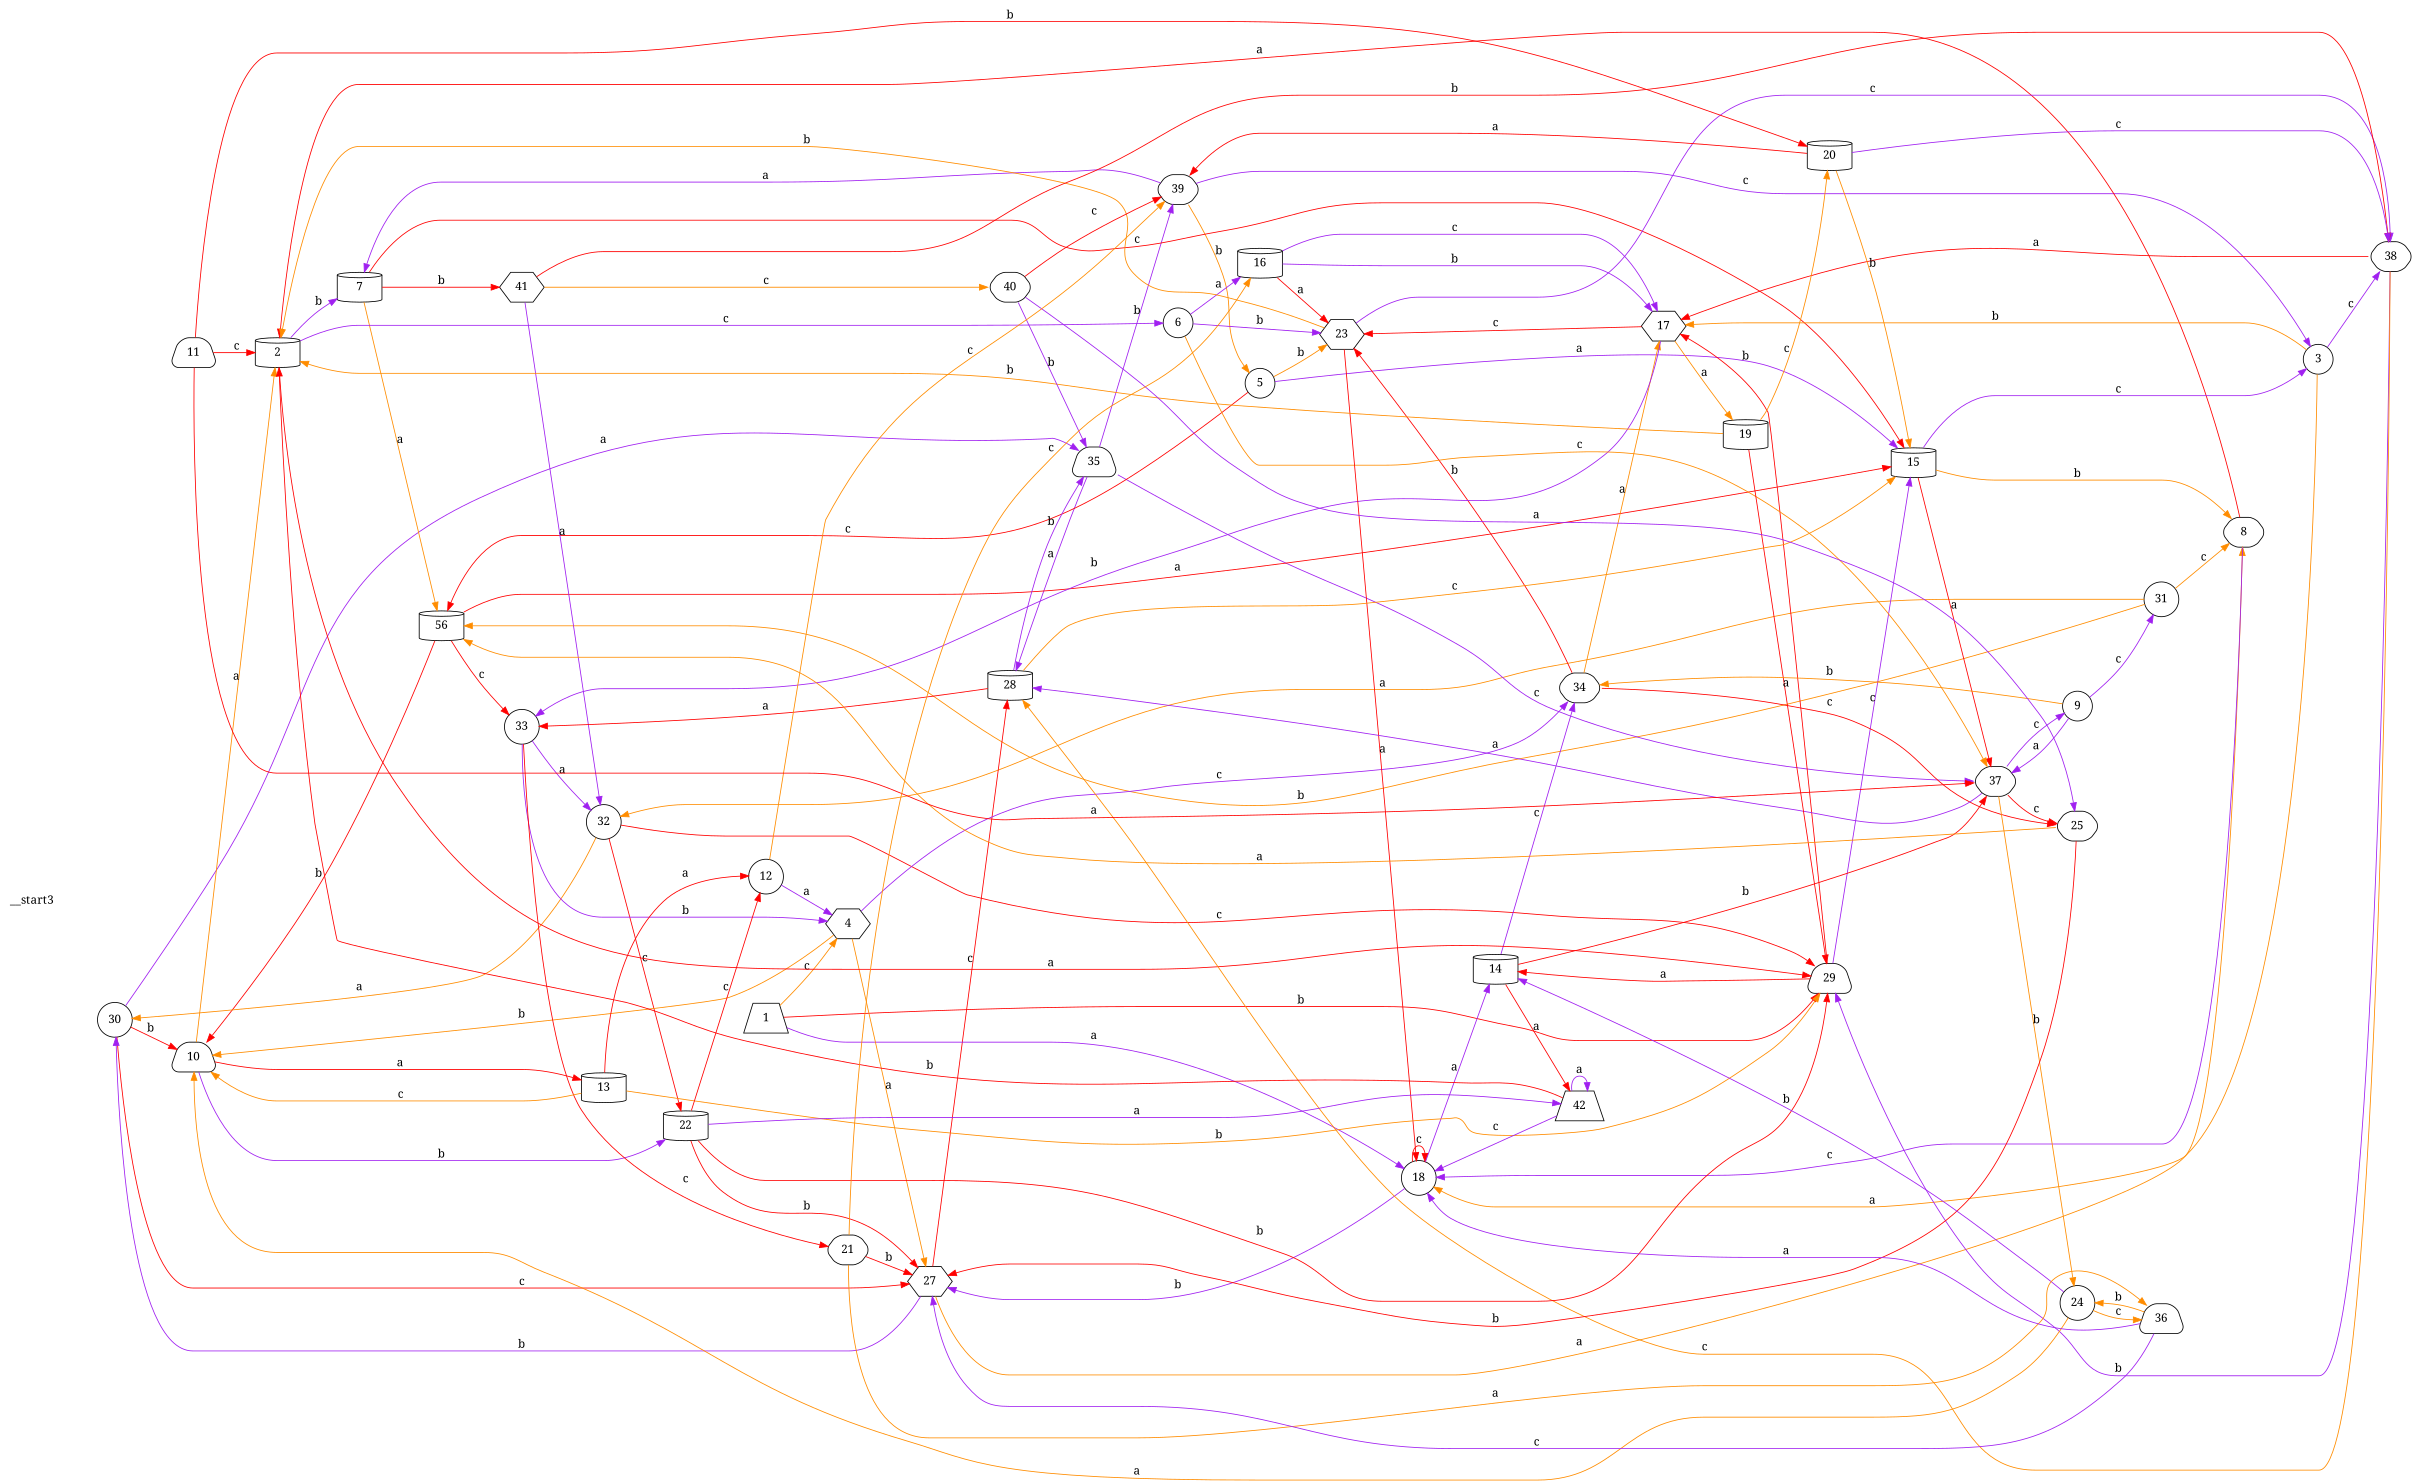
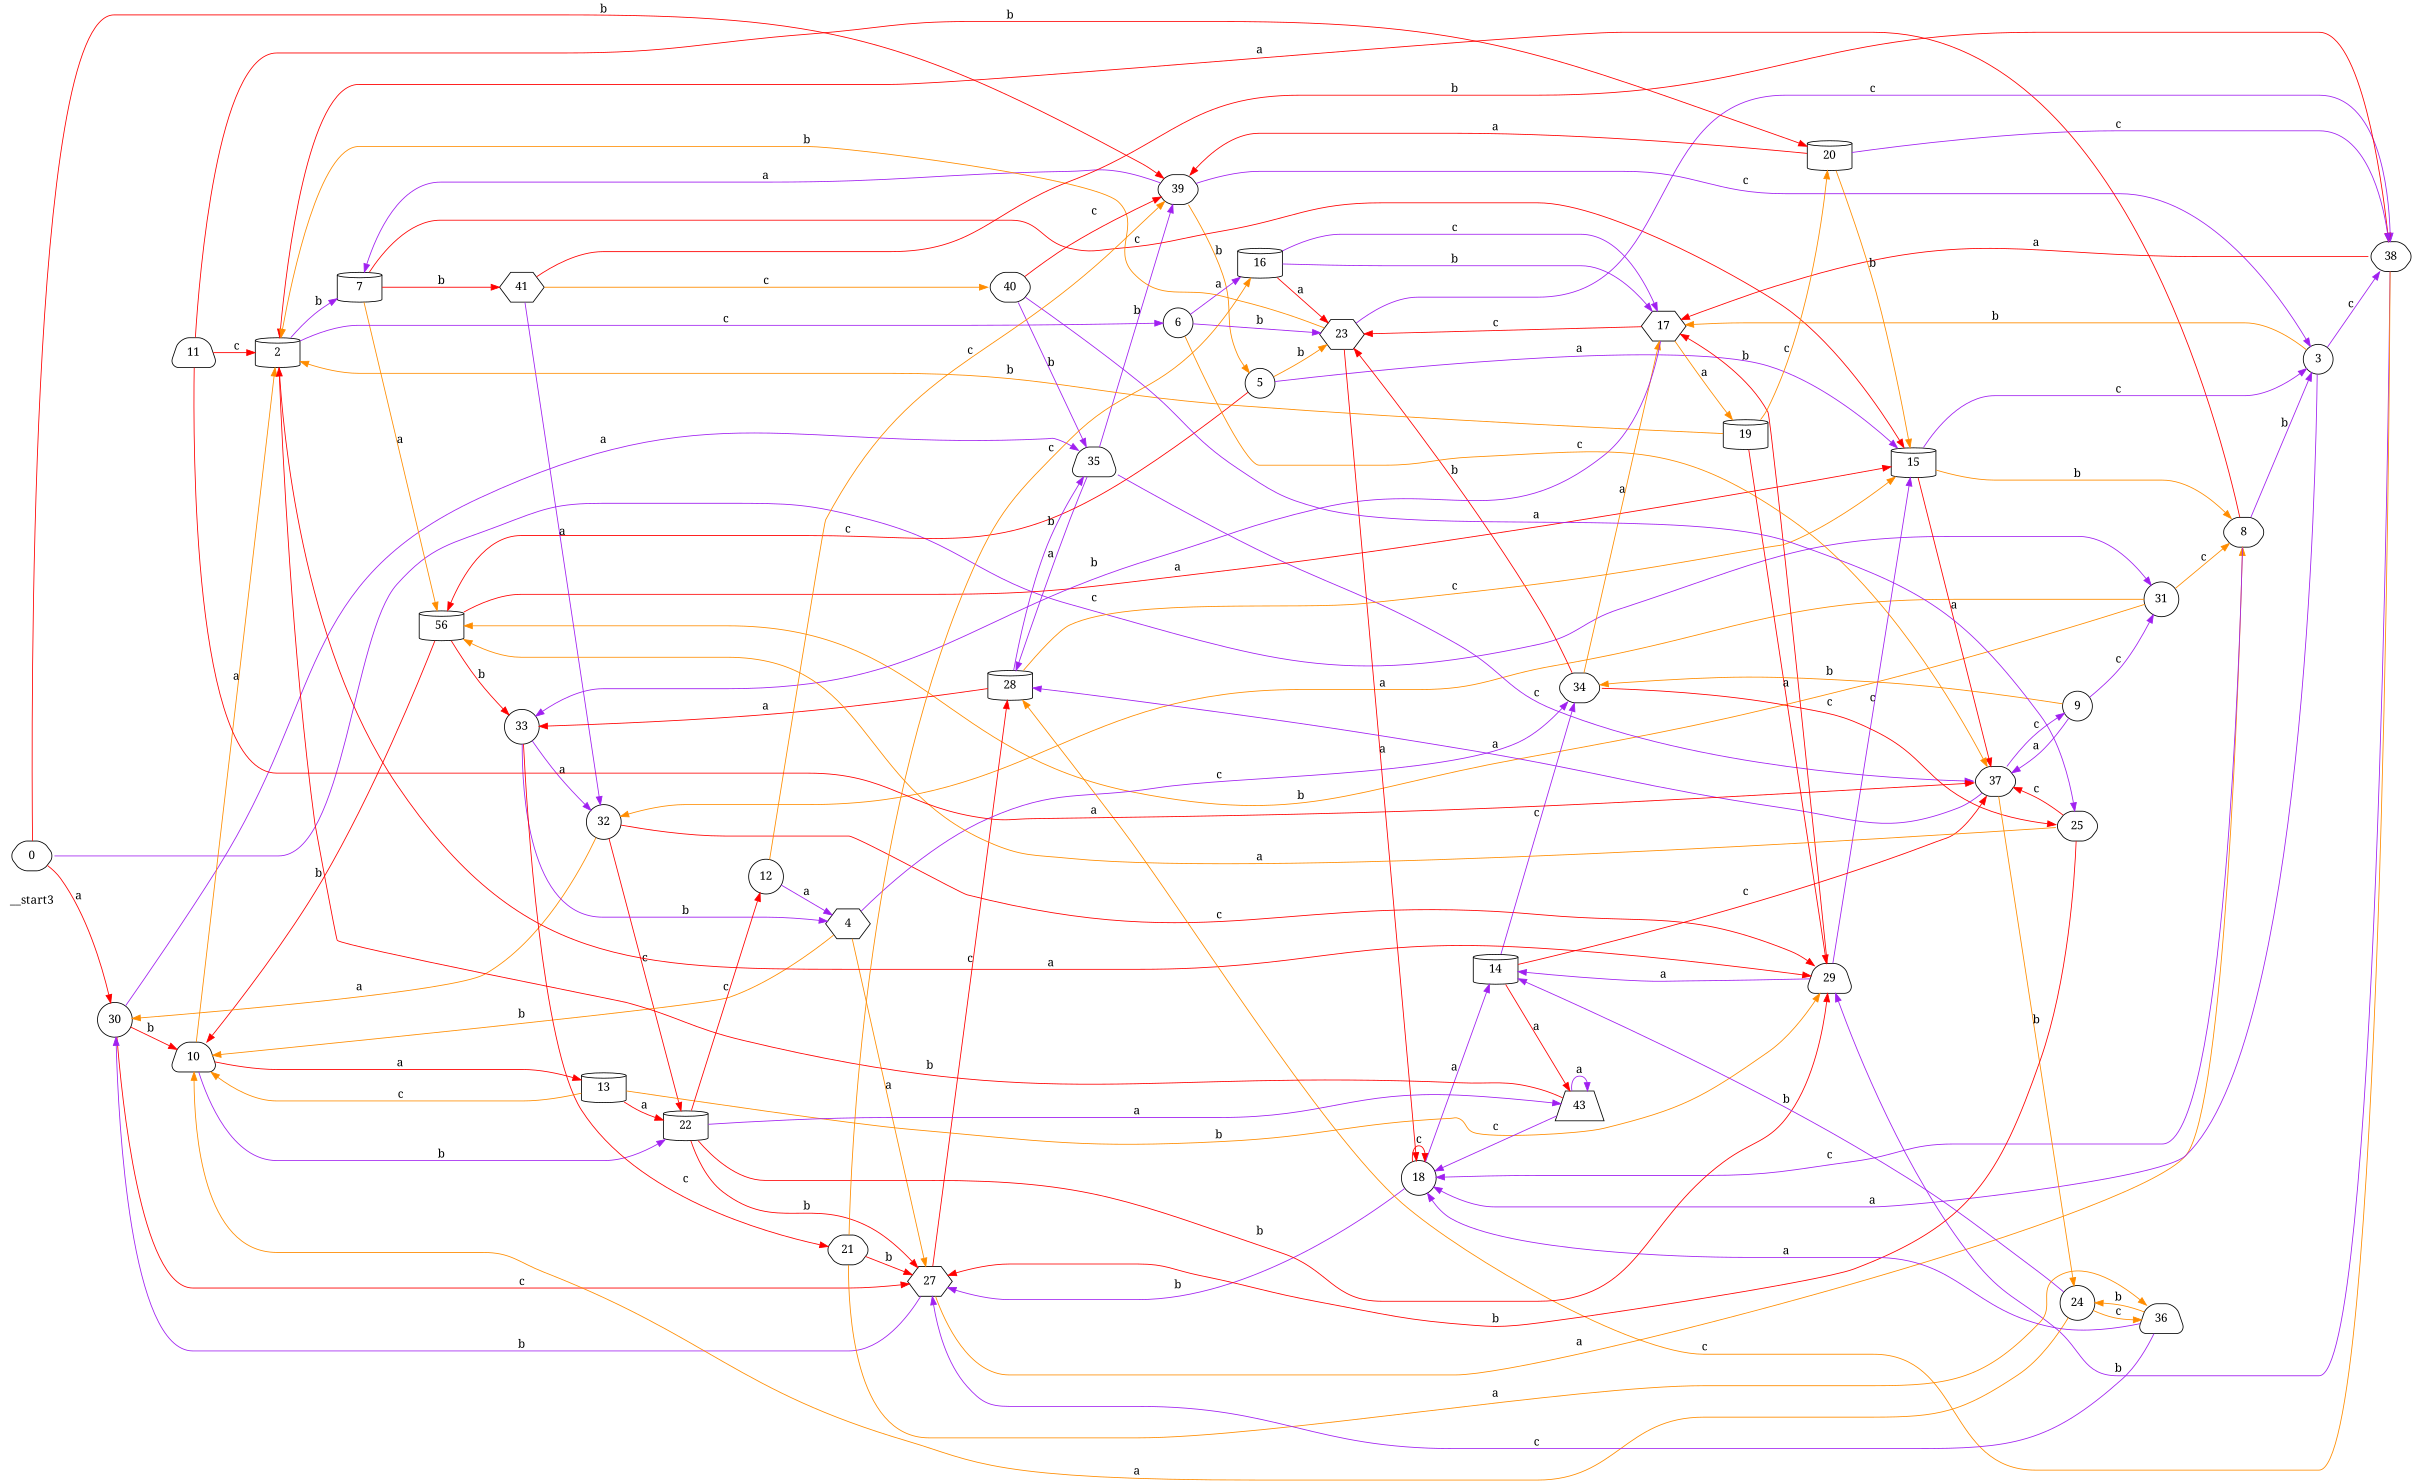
none -> (2280, 449)
(482, 675) -> (482, 675)
(2026, 811) -> (2043, 801)
none -> (32, 856)
(1746, 892) -> (1746, 892)
(631, 949) -> (639, 1111)
(1668, 981) -> (1668, 981)
(766, 1018) -> none
(2220, 1102) -> (2220, 1102)
(1580, 1106) -> (1580, 1106)
